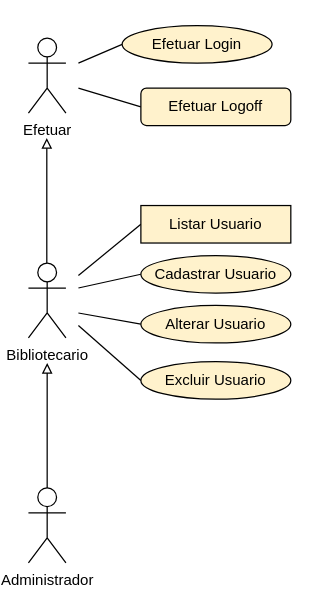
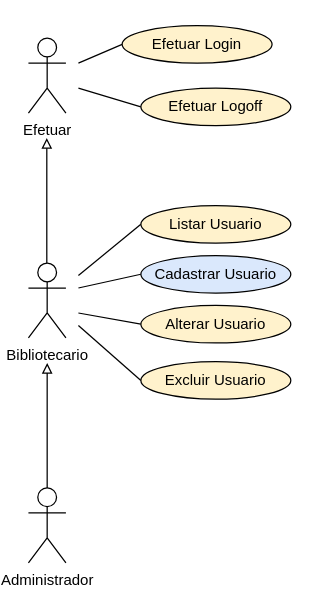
(216, 107) -> (216, 107)
(216, 224) -> (216, 224)
(216, 274) -> (216, 274)
